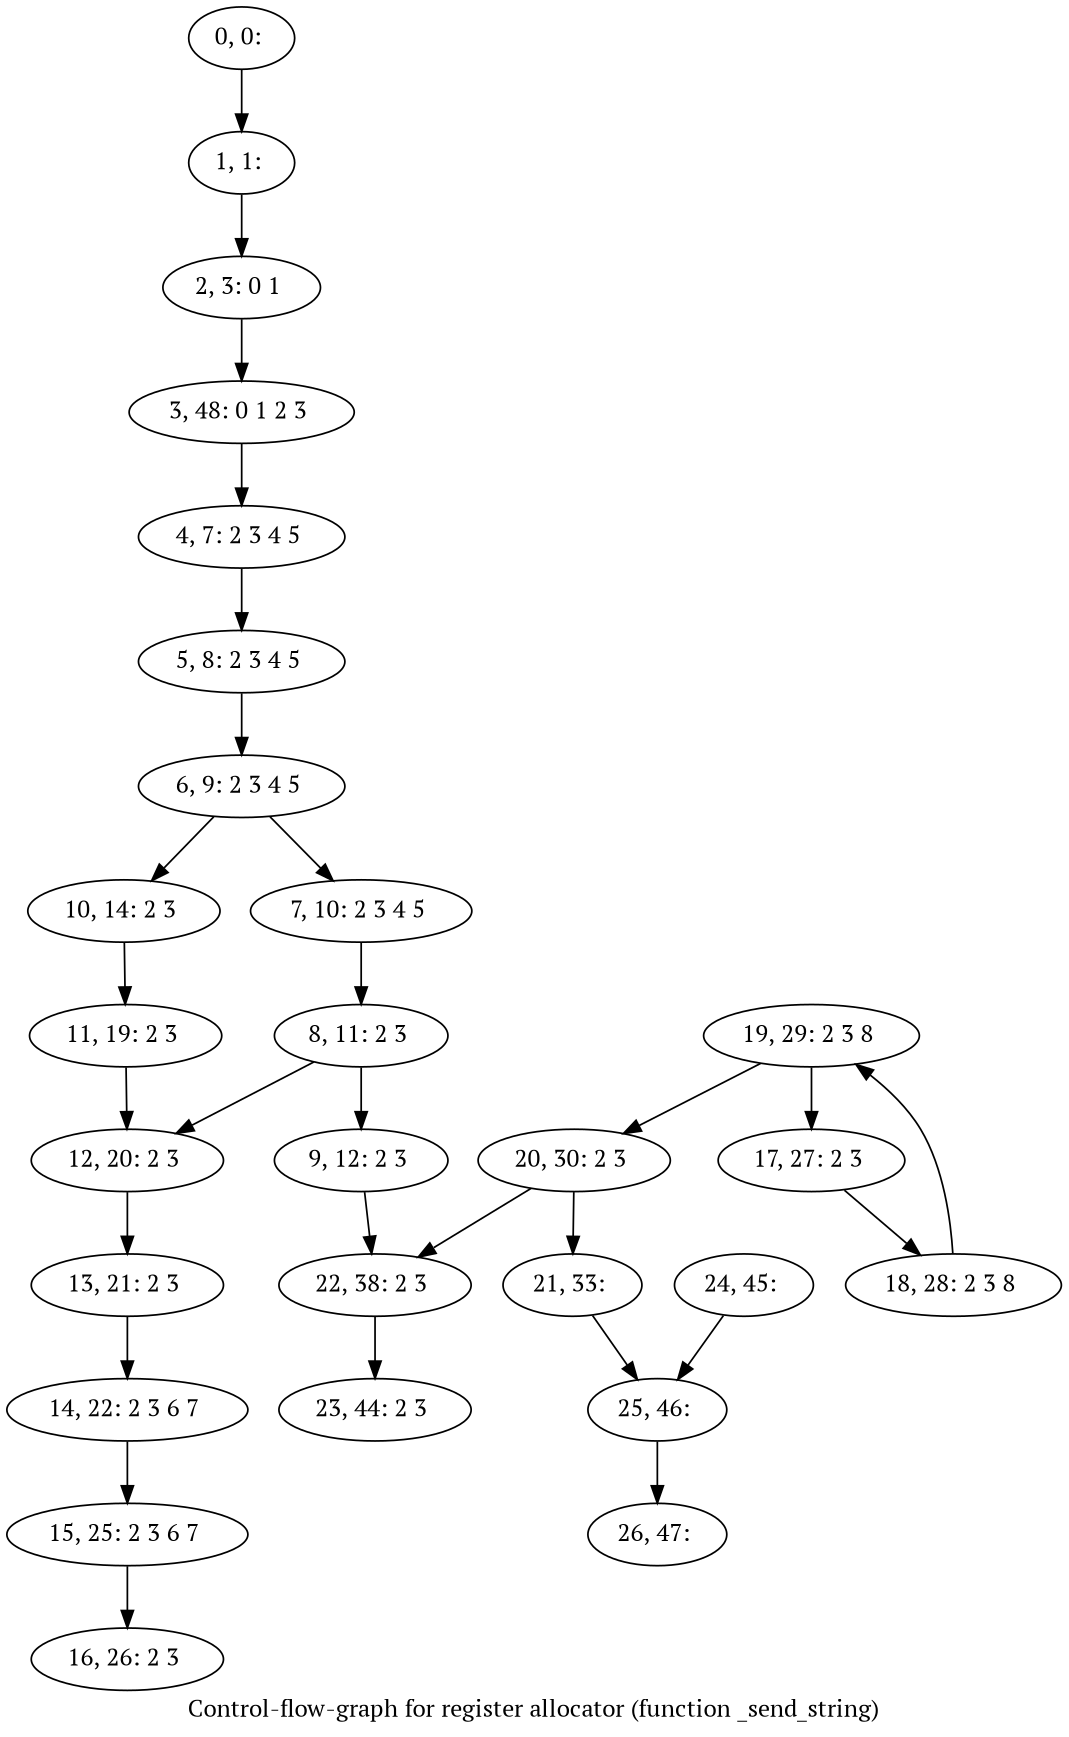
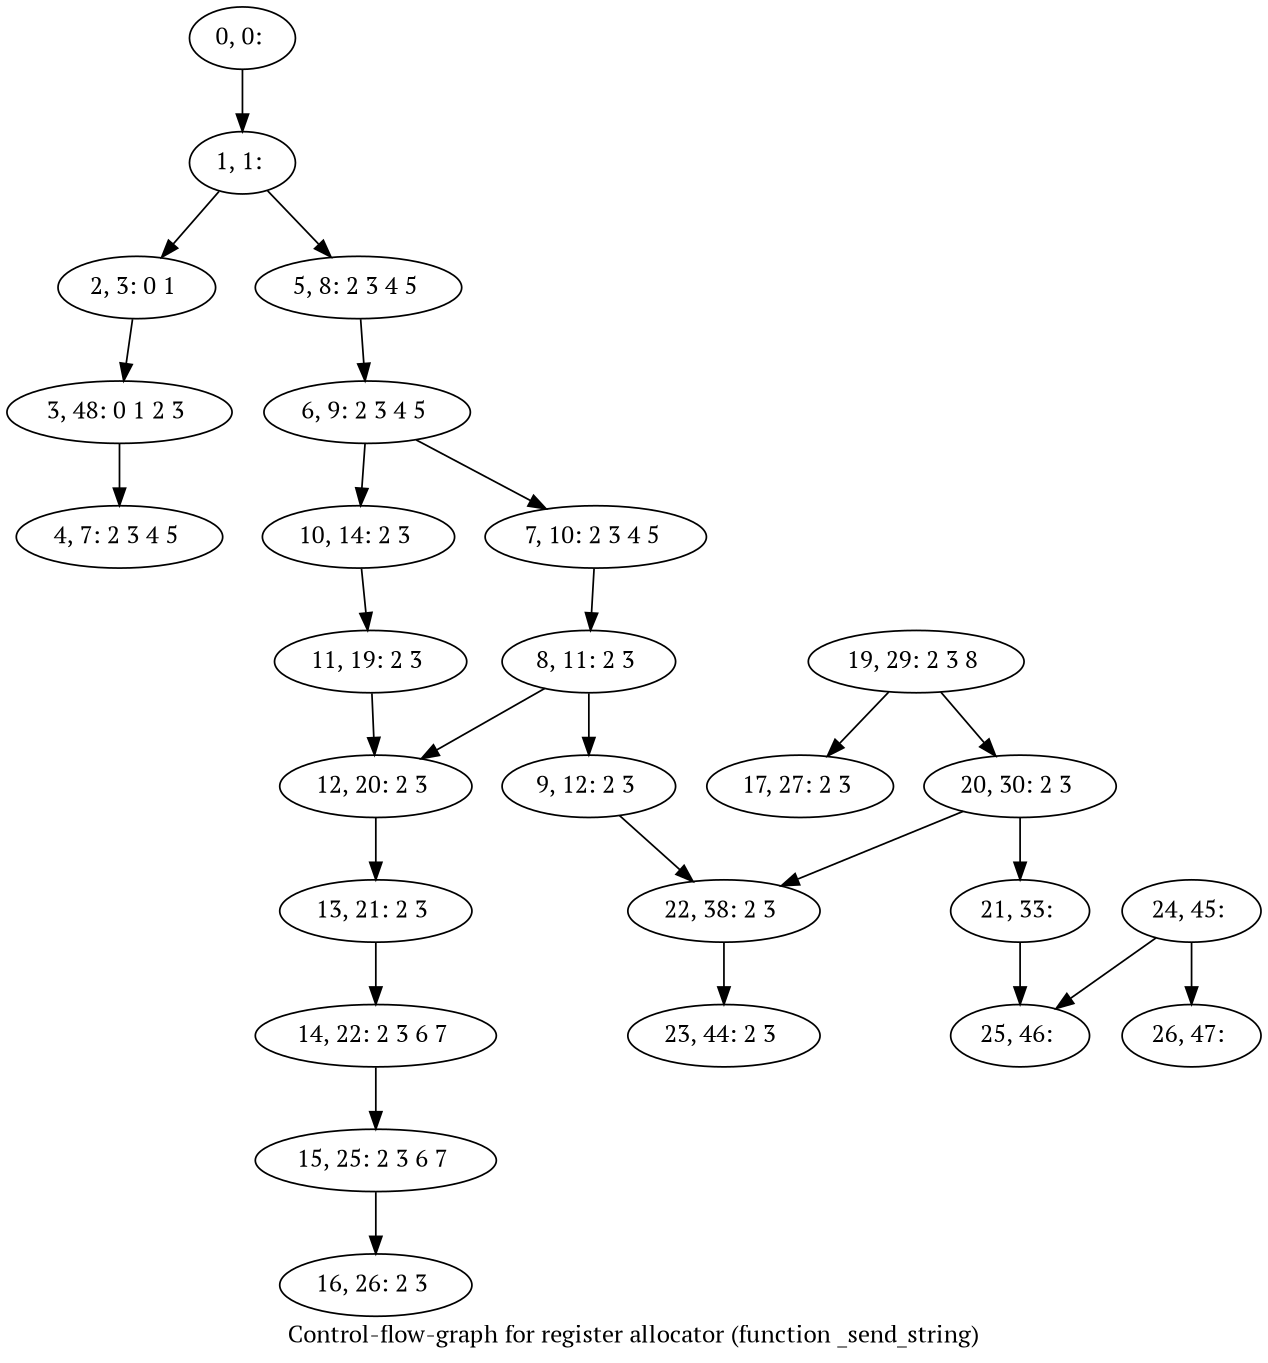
(242, 591) -> (293, 217)
(954, 1285) -> none
(657, 1464) -> (1192, 965)
